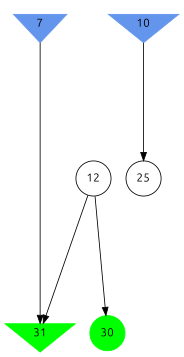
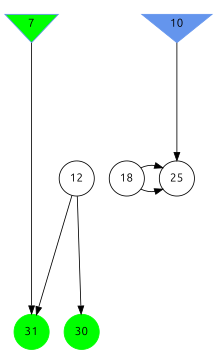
(40, 24) -> (32, 24)
none -> (127, 178)
(40, 333) -> (32, 332)
